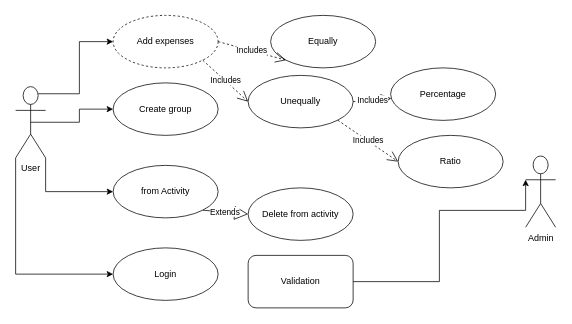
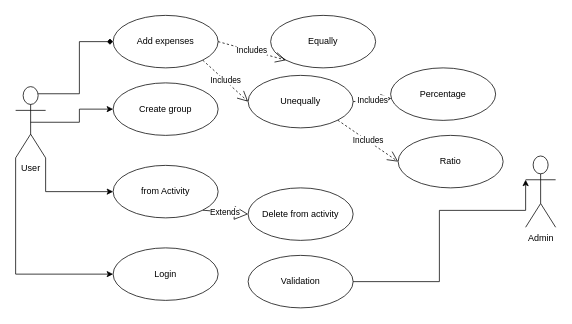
(106, 42) -> (106, 42)
(165, 42) -> (165, 42)
(300, 282) -> (300, 282)
